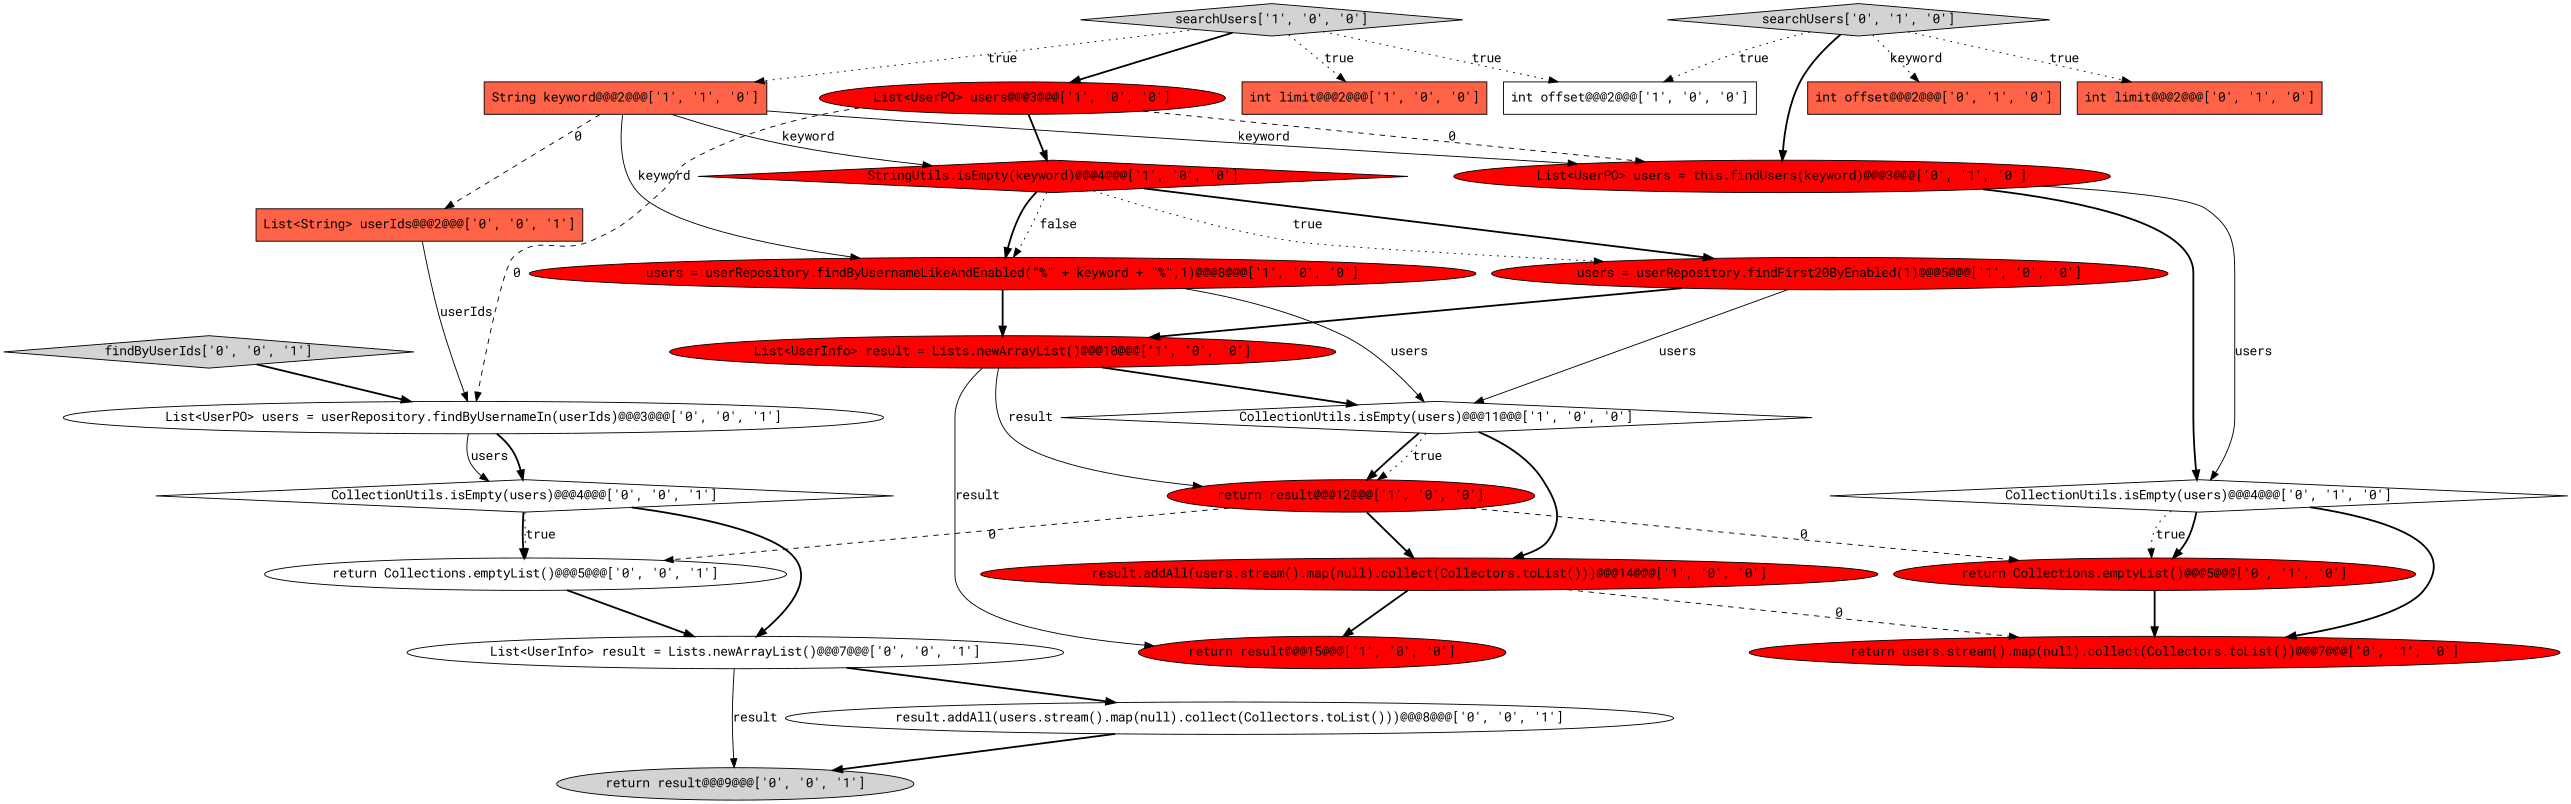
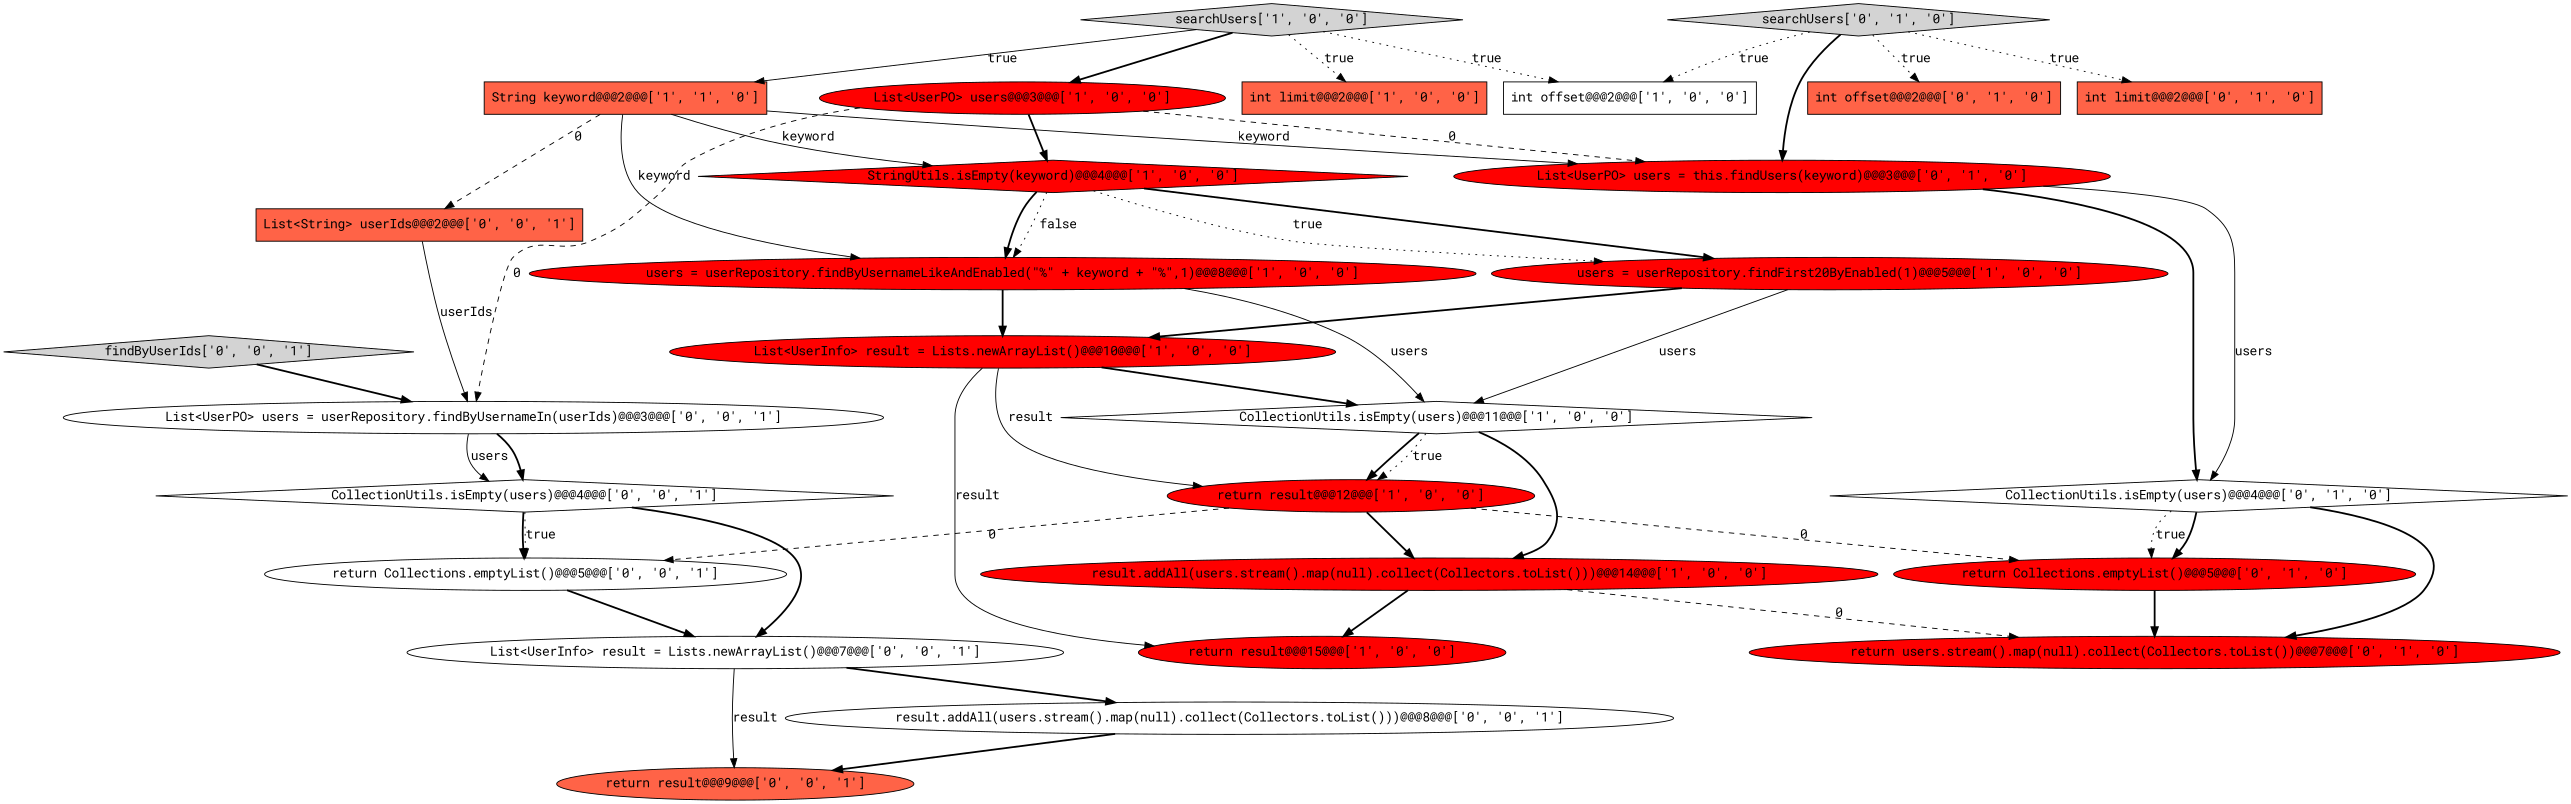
(980, 55) -> (980, 55)
(1916, 59) -> (1916, 59)
(735, 784) -> (735, 784)
